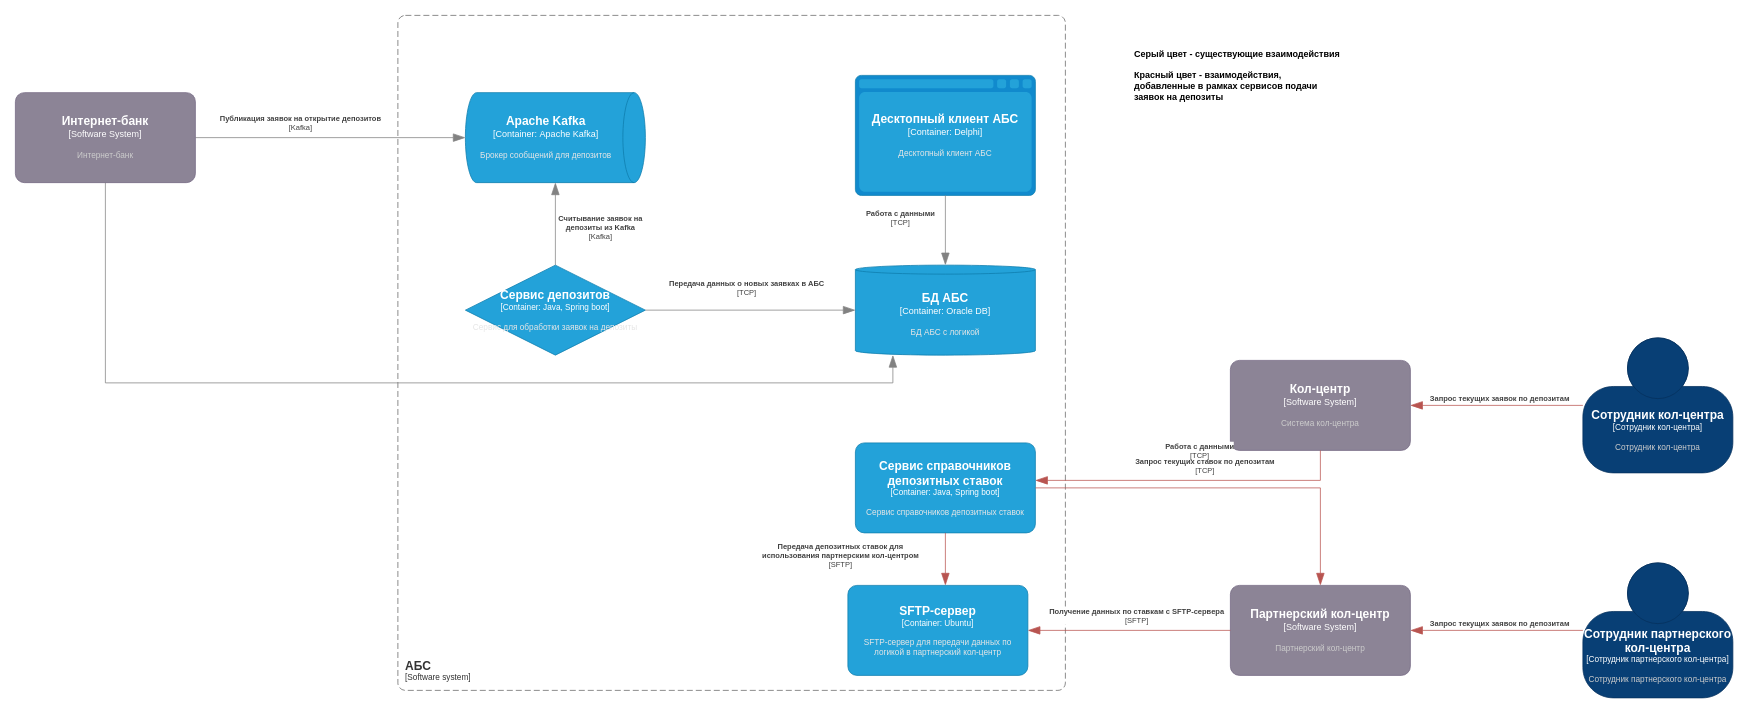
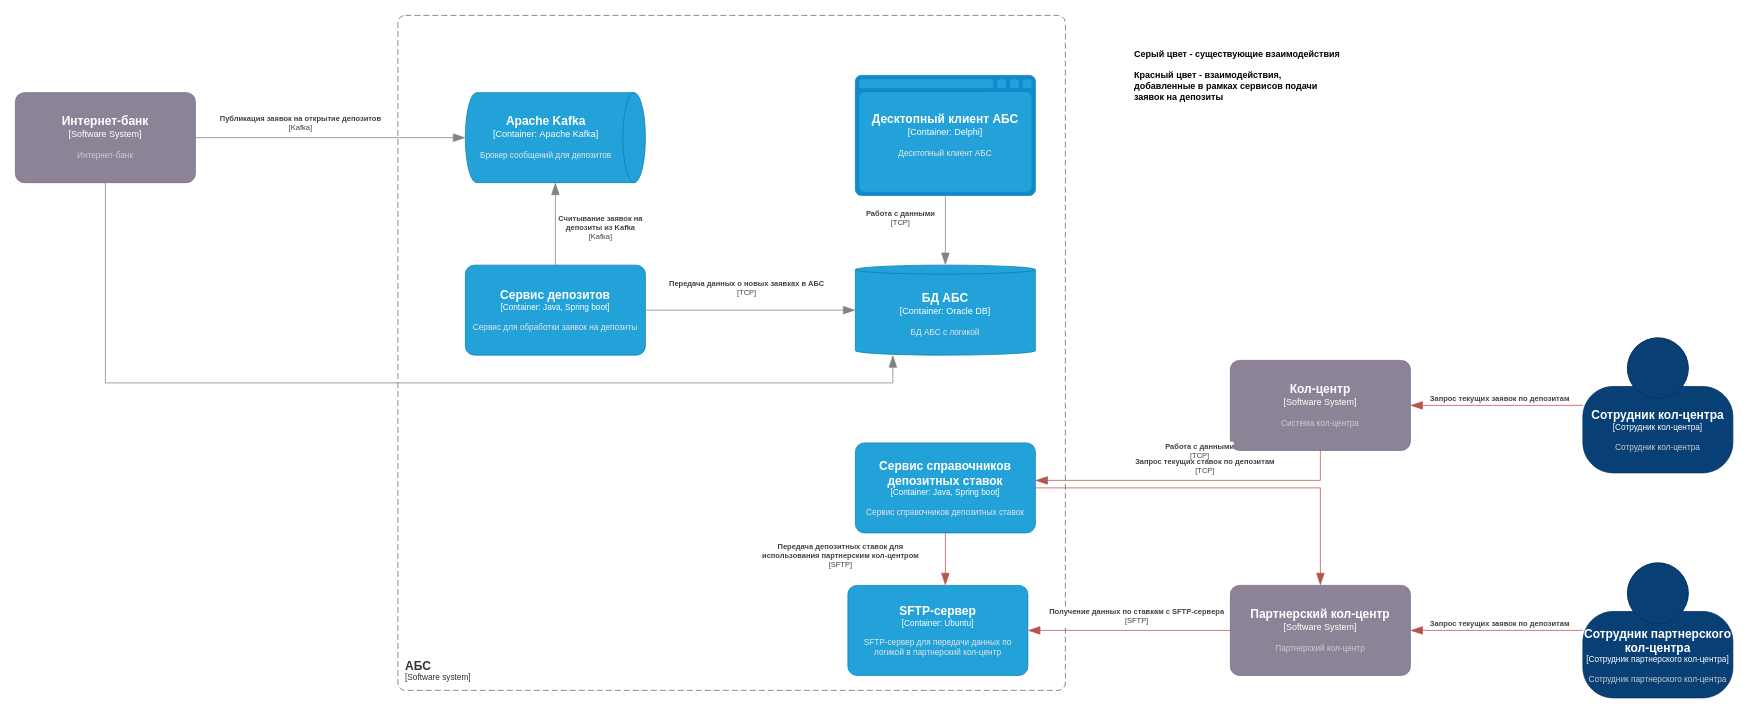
(555, 310) -> (555, 310)
